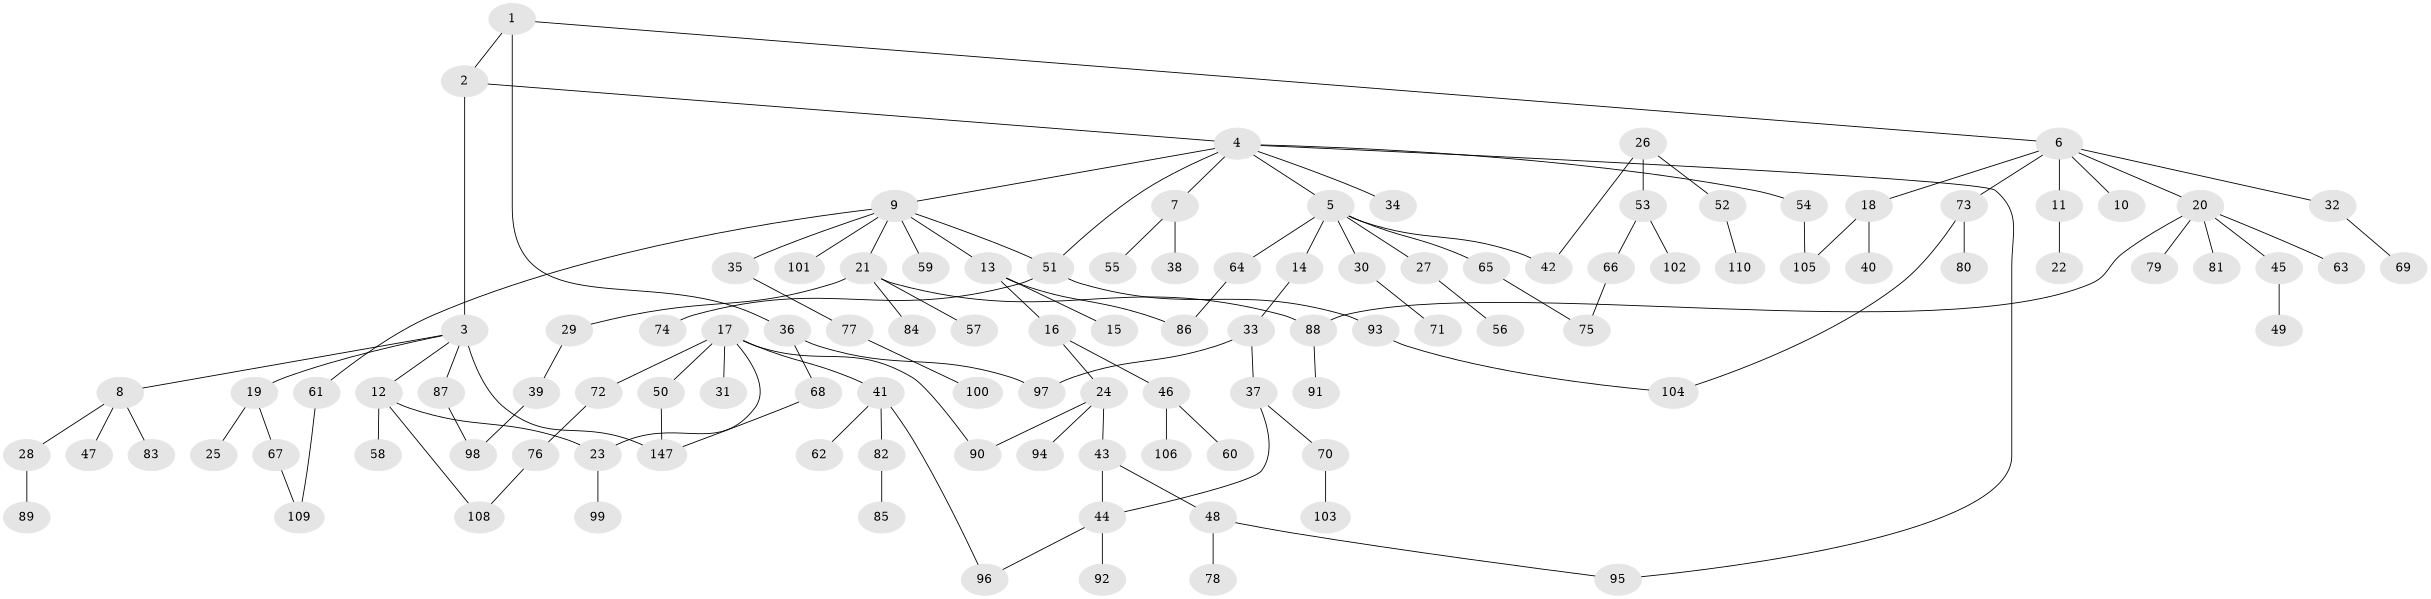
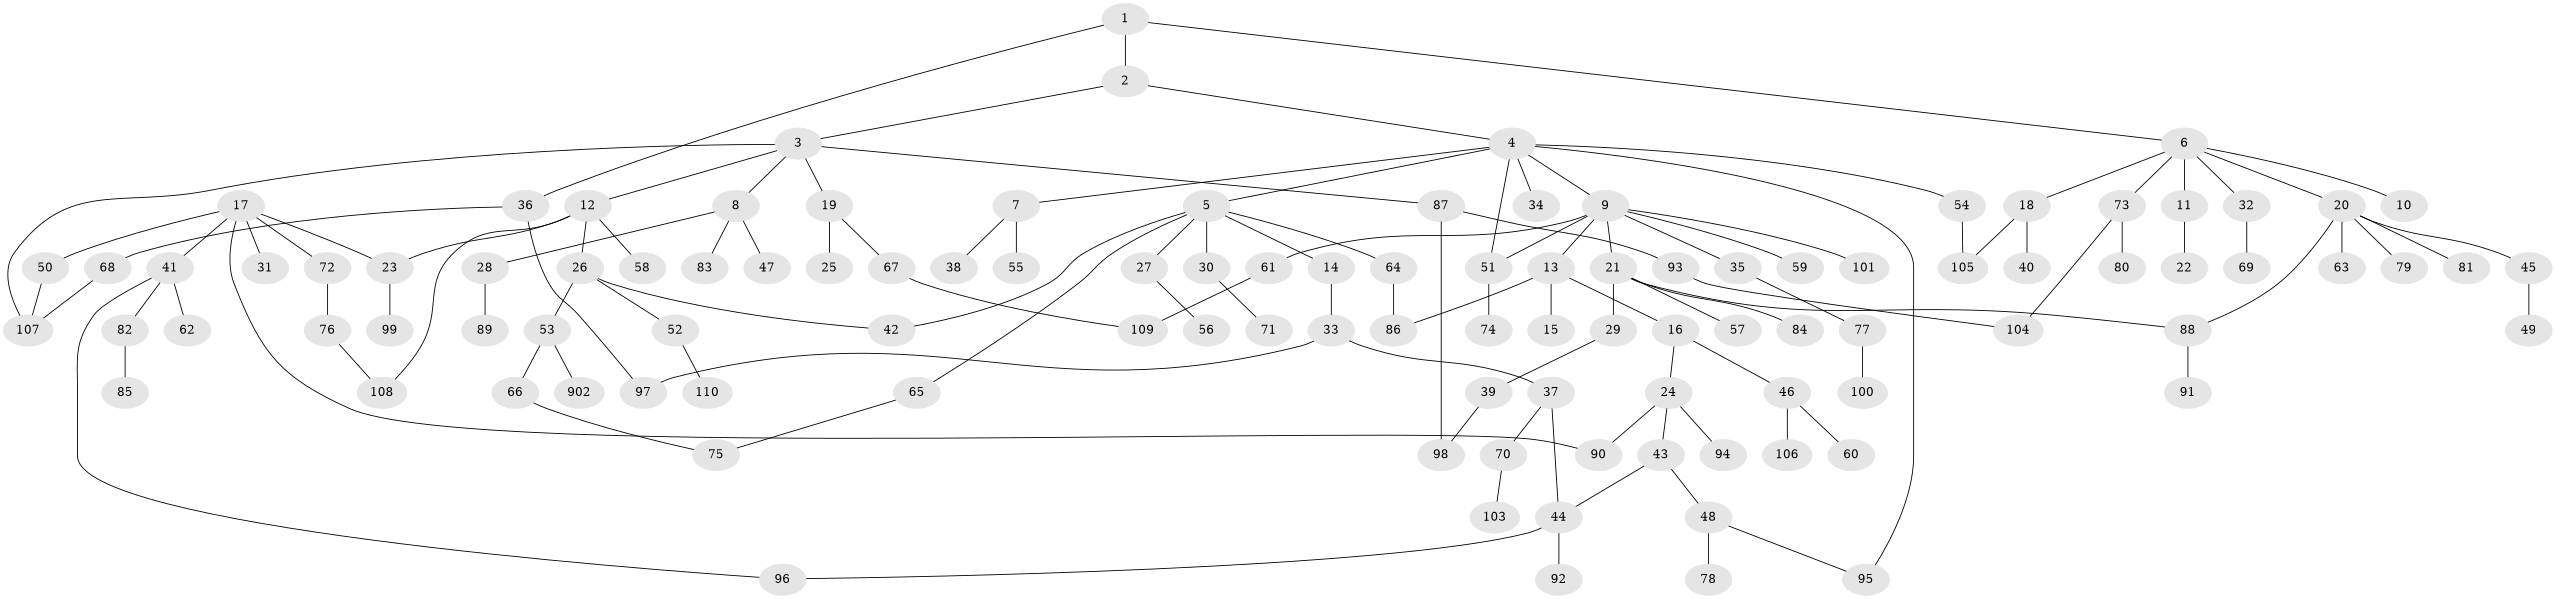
none -> (584, 237)
(1675, 268) -> (579, 393)
(1235, 299) -> (1571, 234)
(662, 455) -> (28, 331)
